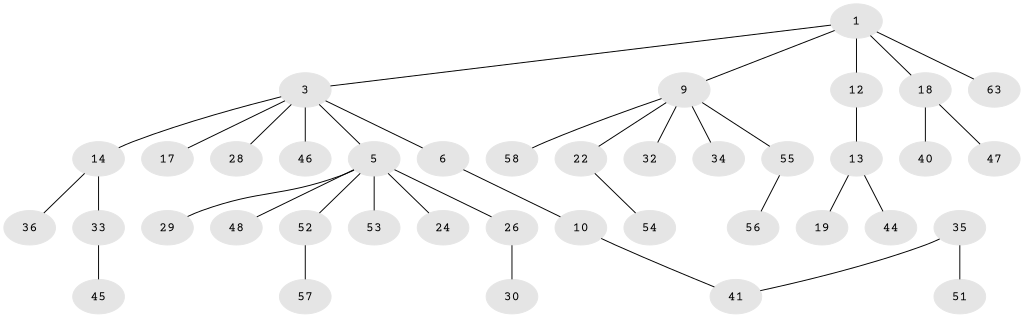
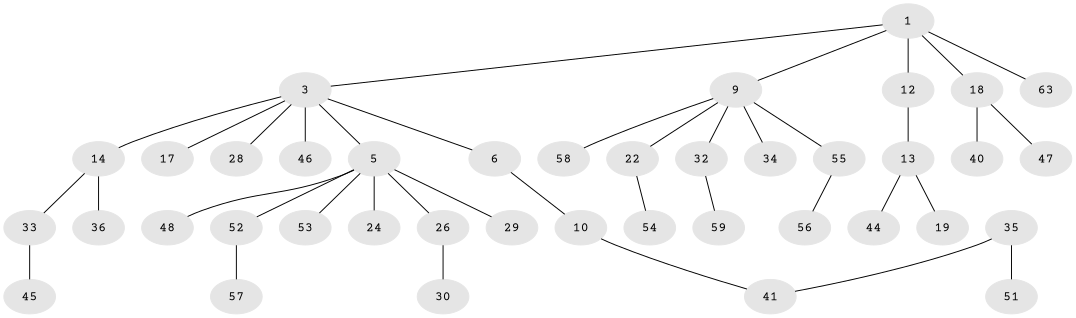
none -> (719, 228)
